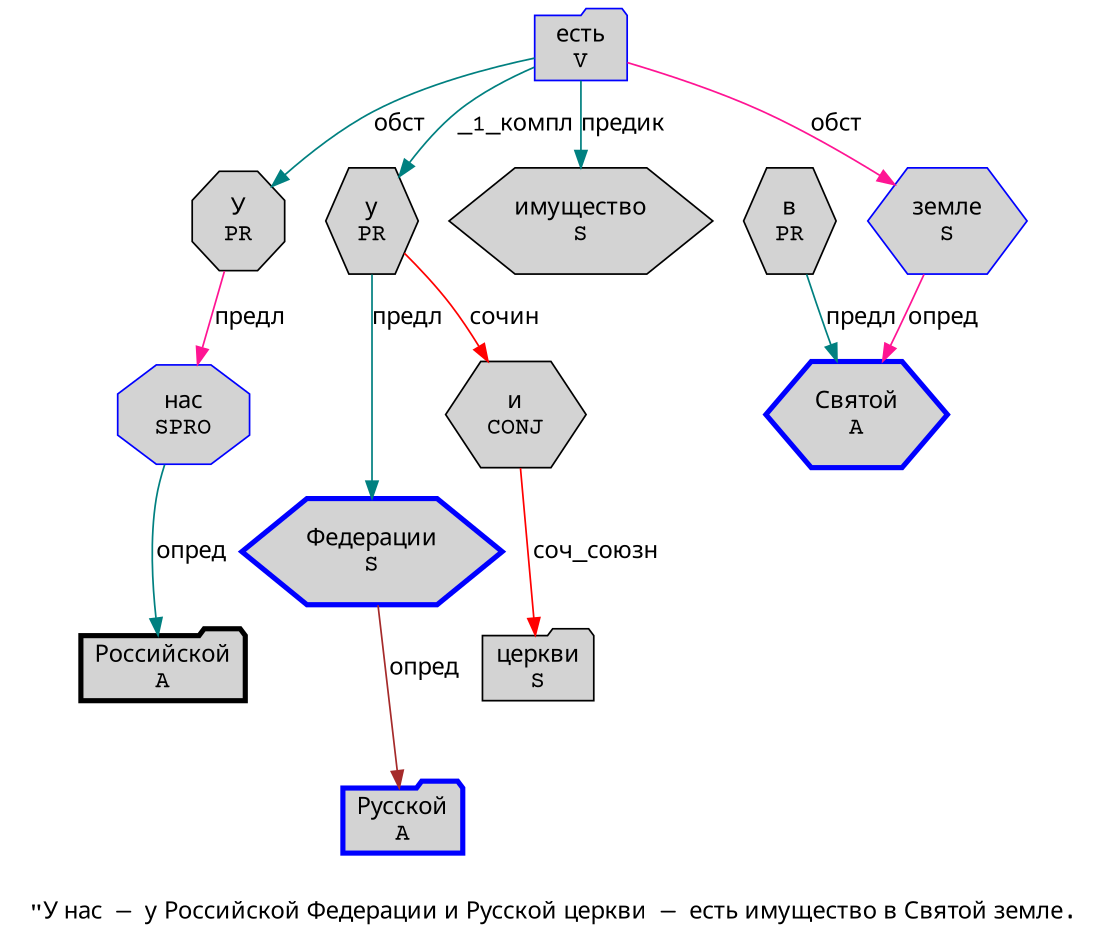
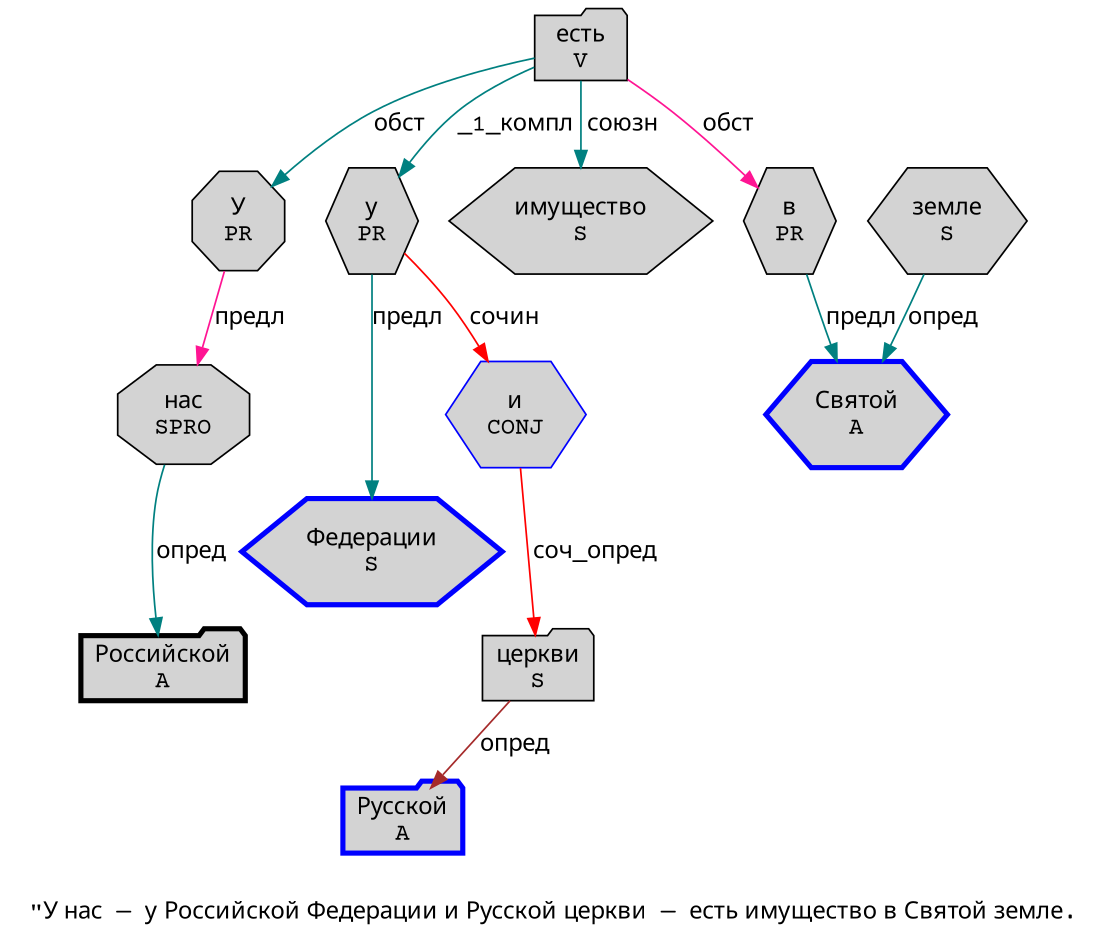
(581, 48) -> (581, 48)
(758, 109) -> (688, 125)
(623, 124) -> (623, 124)
(947, 221) -> (947, 221)
(907, 310) -> (907, 310)
(184, 415) -> (184, 415)
(516, 415) -> (516, 415)
(595, 552) -> (595, 552)
(388, 688) -> (477, 738)
